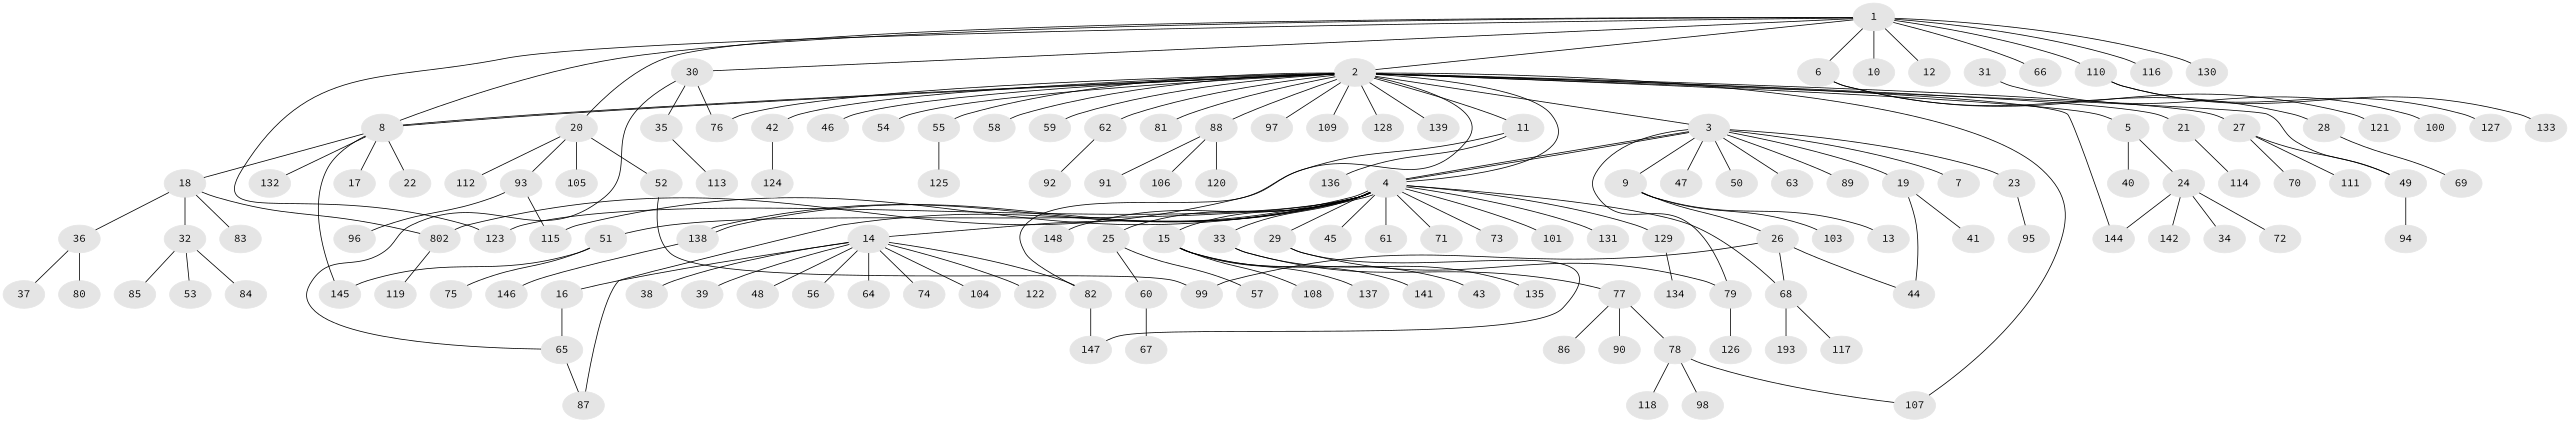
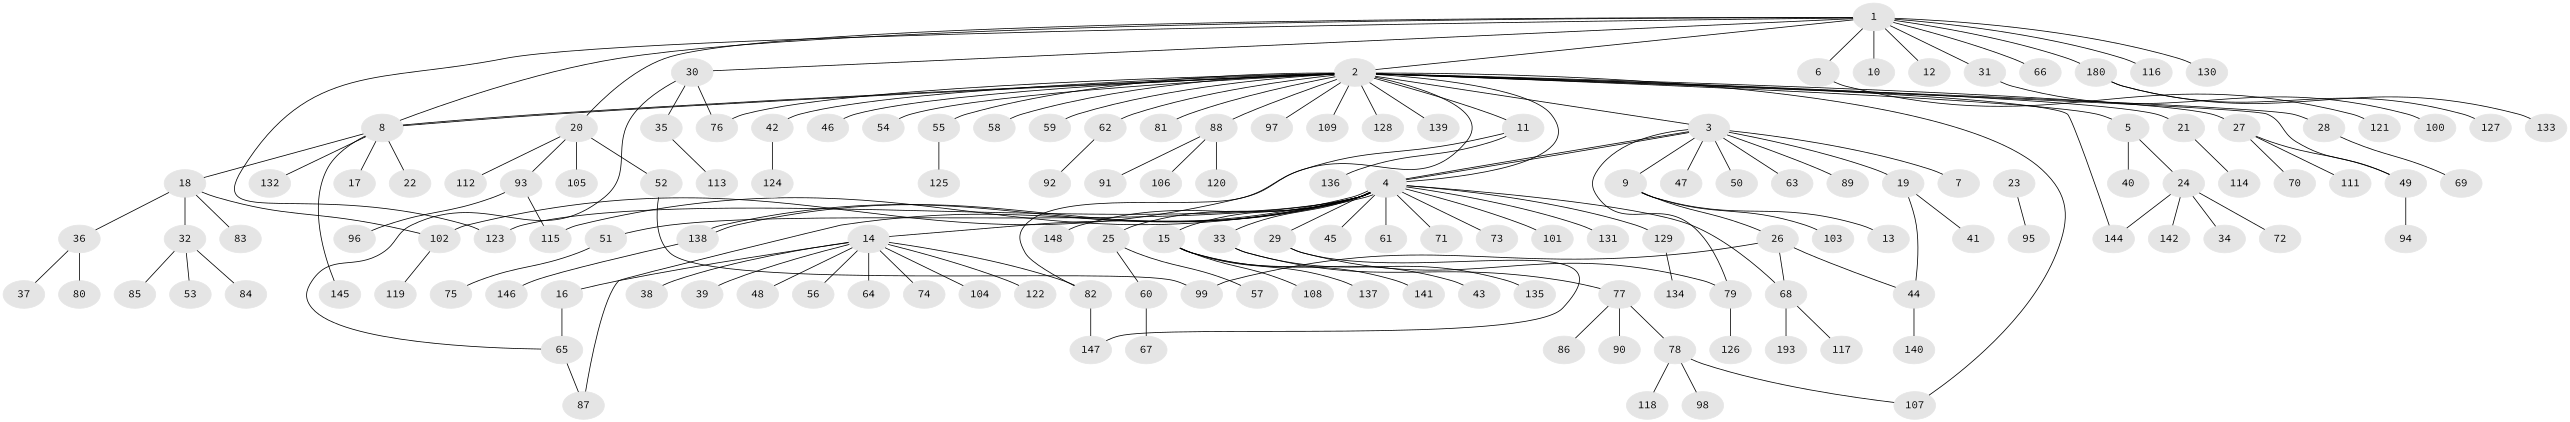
none -> (1929, 45)
(2096, 72) -> (2096, 72)
(2071, 102) -> (1842, 91)
(1866, 144) -> none
(439, 239) -> (439, 239)
(473, 267) -> none
none -> (1914, 350)
